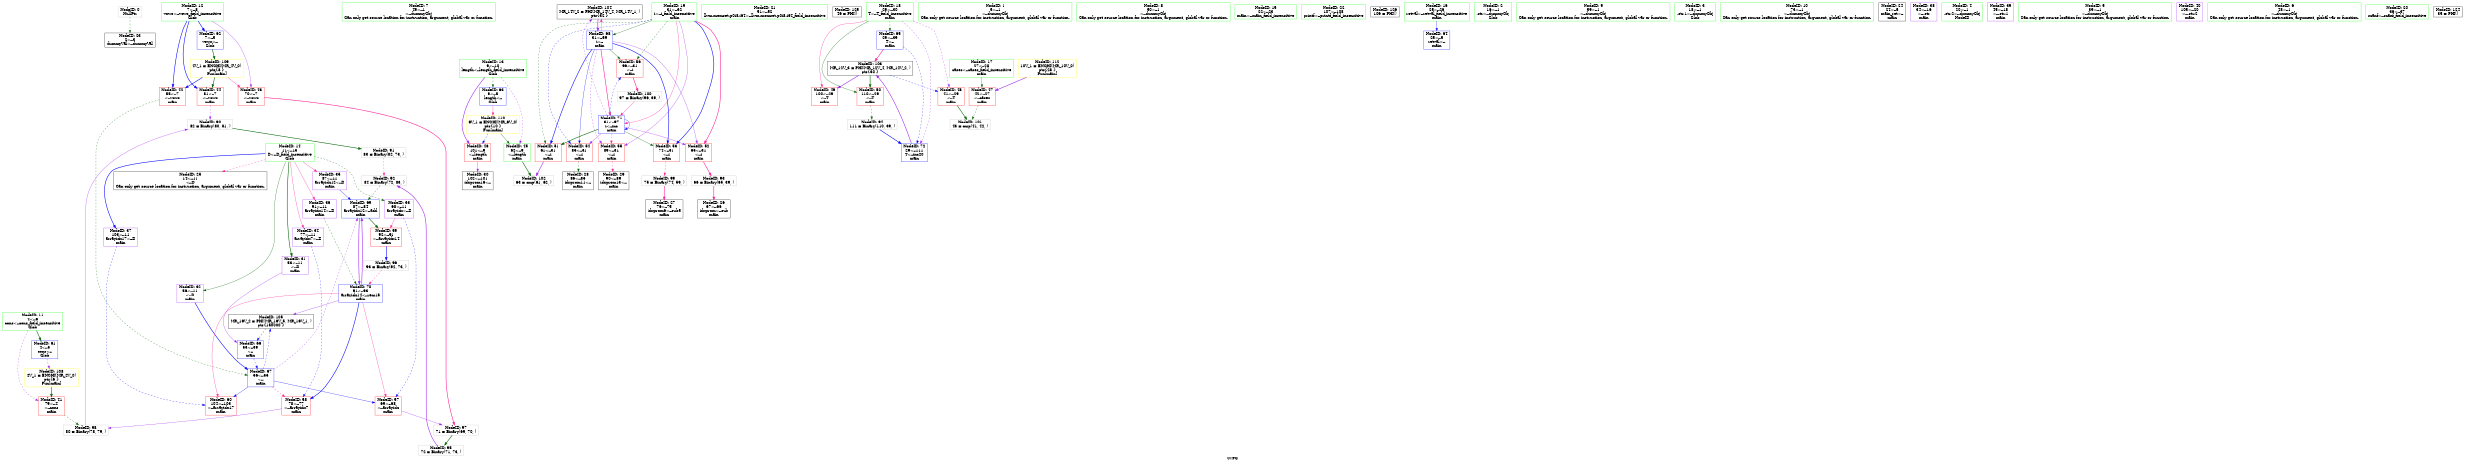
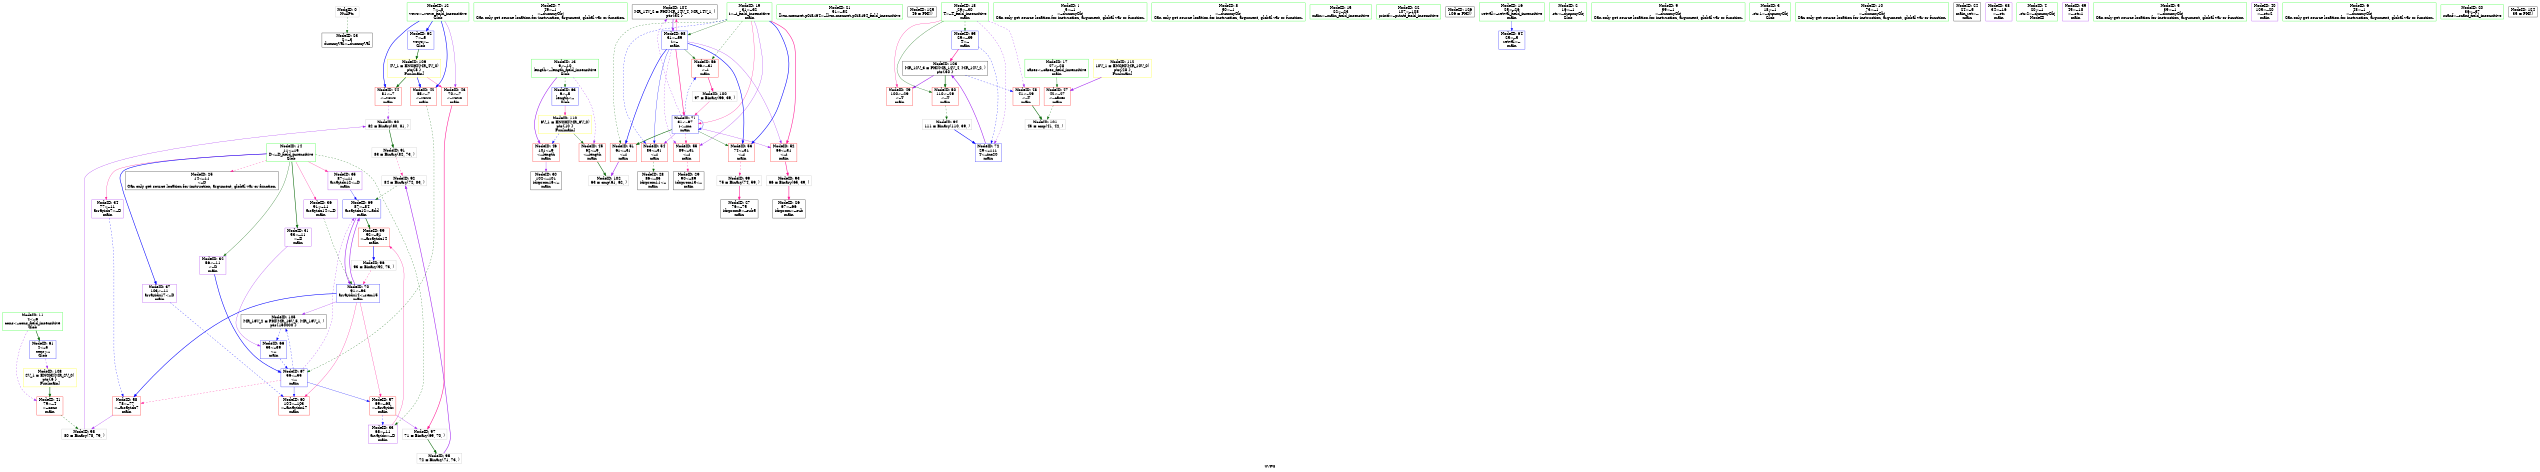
(517, 153) -> (592, 153)
(416, 308) -> (383, 419)
